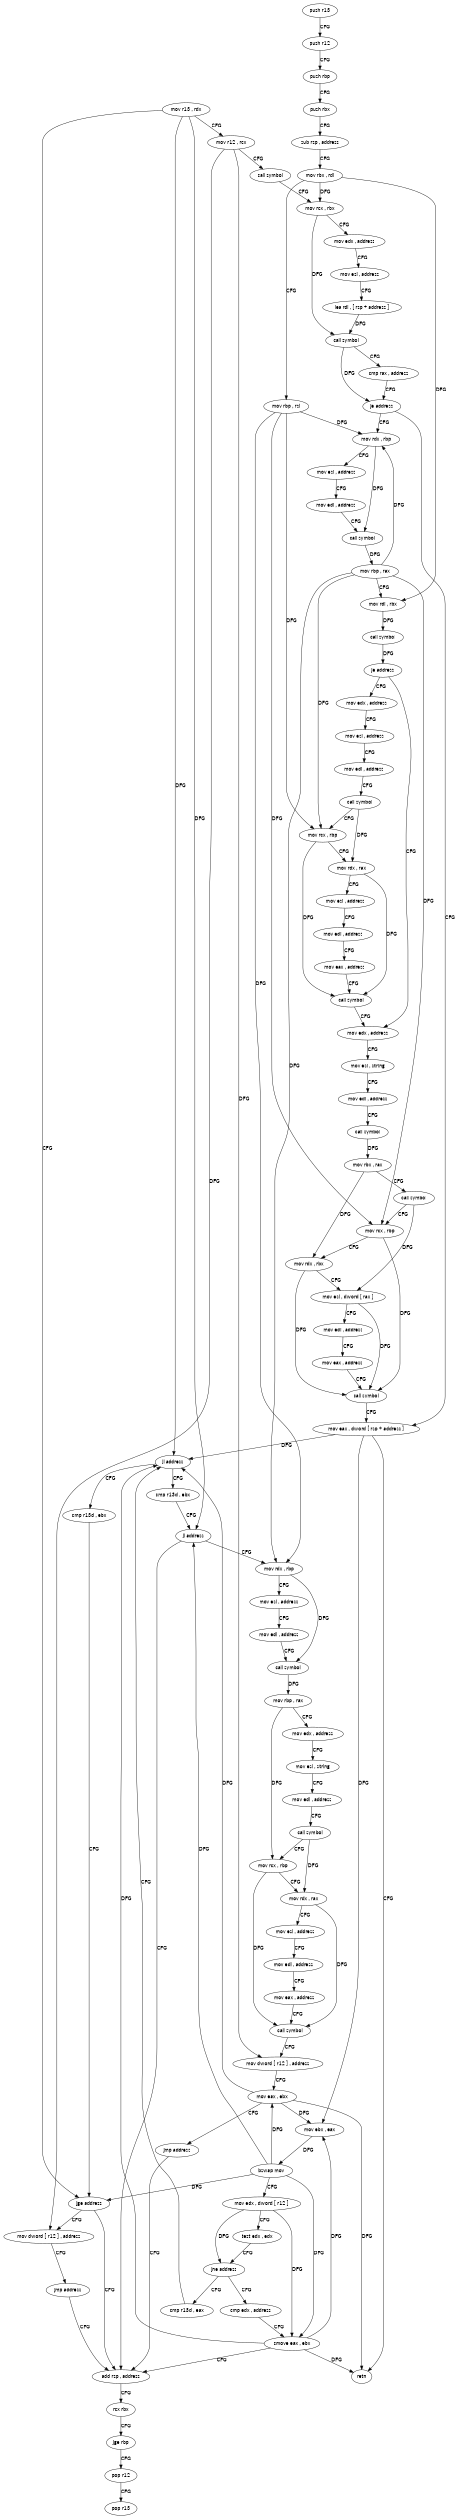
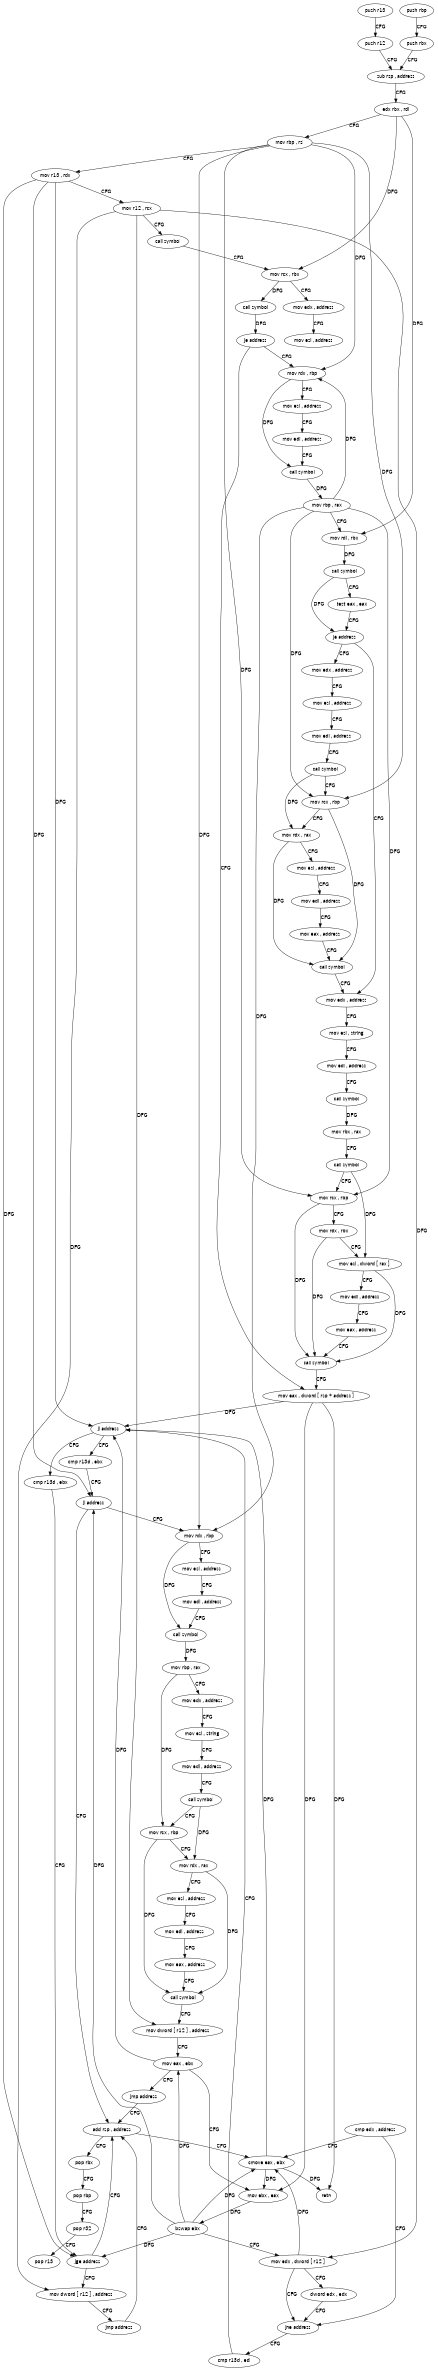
(320, 58) -> (385, 58)
none -> (174, 157)
(320, 176) -> (396, 110)
(362, 308) -> none
(389, 373) -> none
none -> (352, 604)
(48, 1149) -> (9, 1215)
none -> (417, 1168)
(339, 1213) -> none
(389, 1899) -> (340, 1800)
(304, 2113) -> (215, 2130)
(271, 2171) -> (188, 2229)
(362, 2209) -> none
(224, 2237) -> (292, 2295)
(257, 2237) -> (329, 2295)
(236, 2289) -> (395, 2256)
(187, 2311) -> (234, 2361)
(209, 2360) -> (191, 2143)
(121, 2410) -> (84, 2163)
(121, 2443) -> (82, 2196)
(121, 2476) -> (82, 2229)
